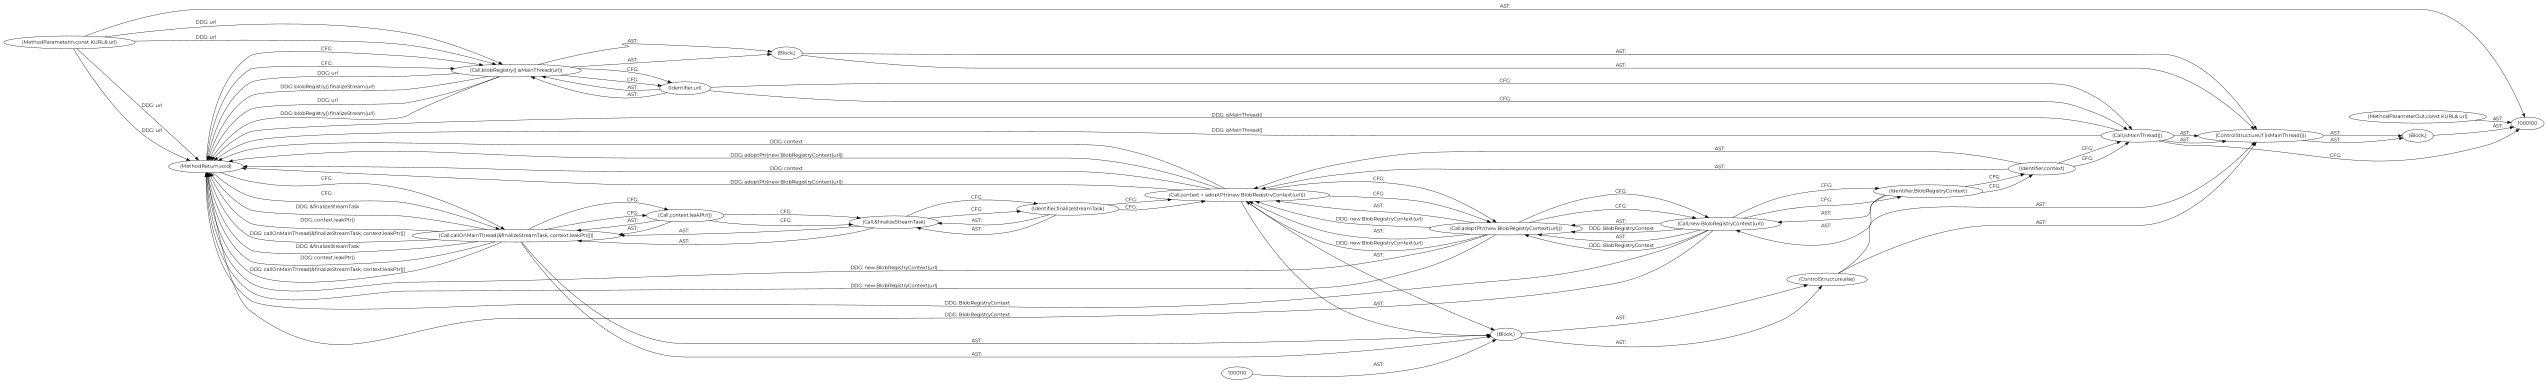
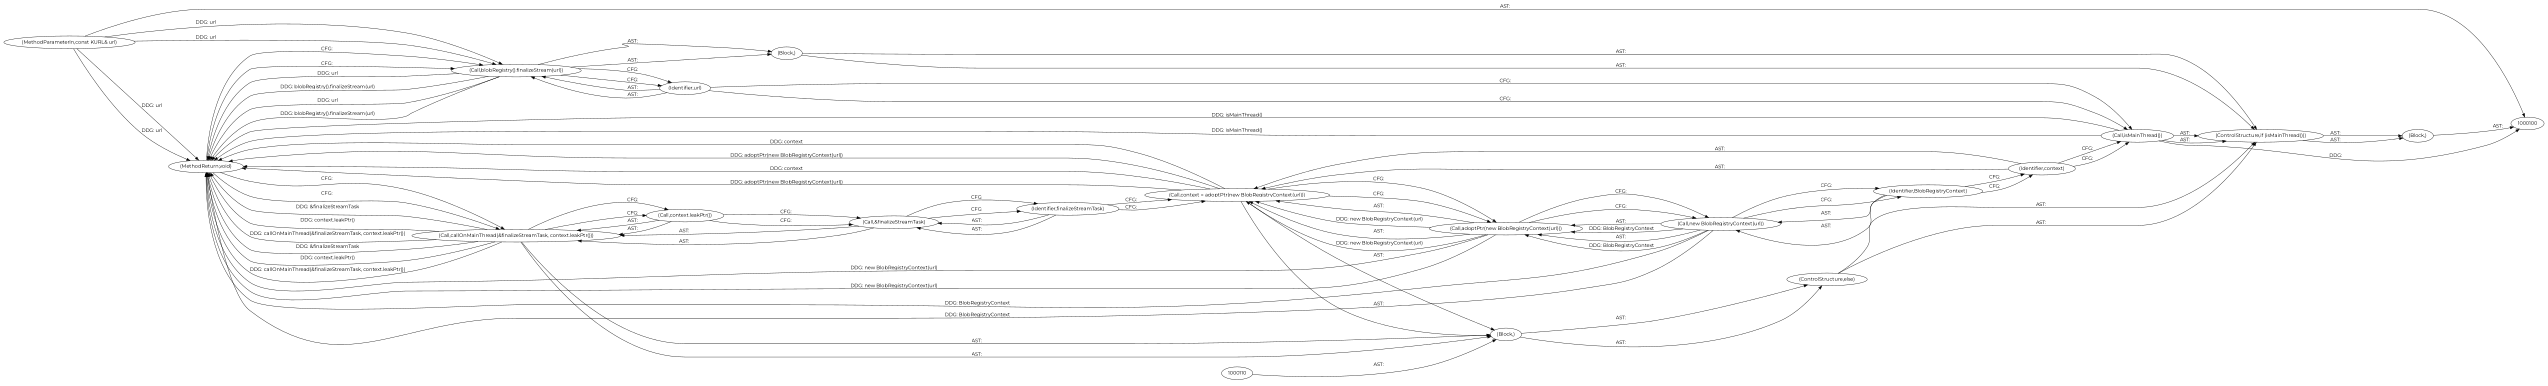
(516, 71) -> (516, 71)
(2418, 117) -> none
(2336, 156) -> (2336, 156)
